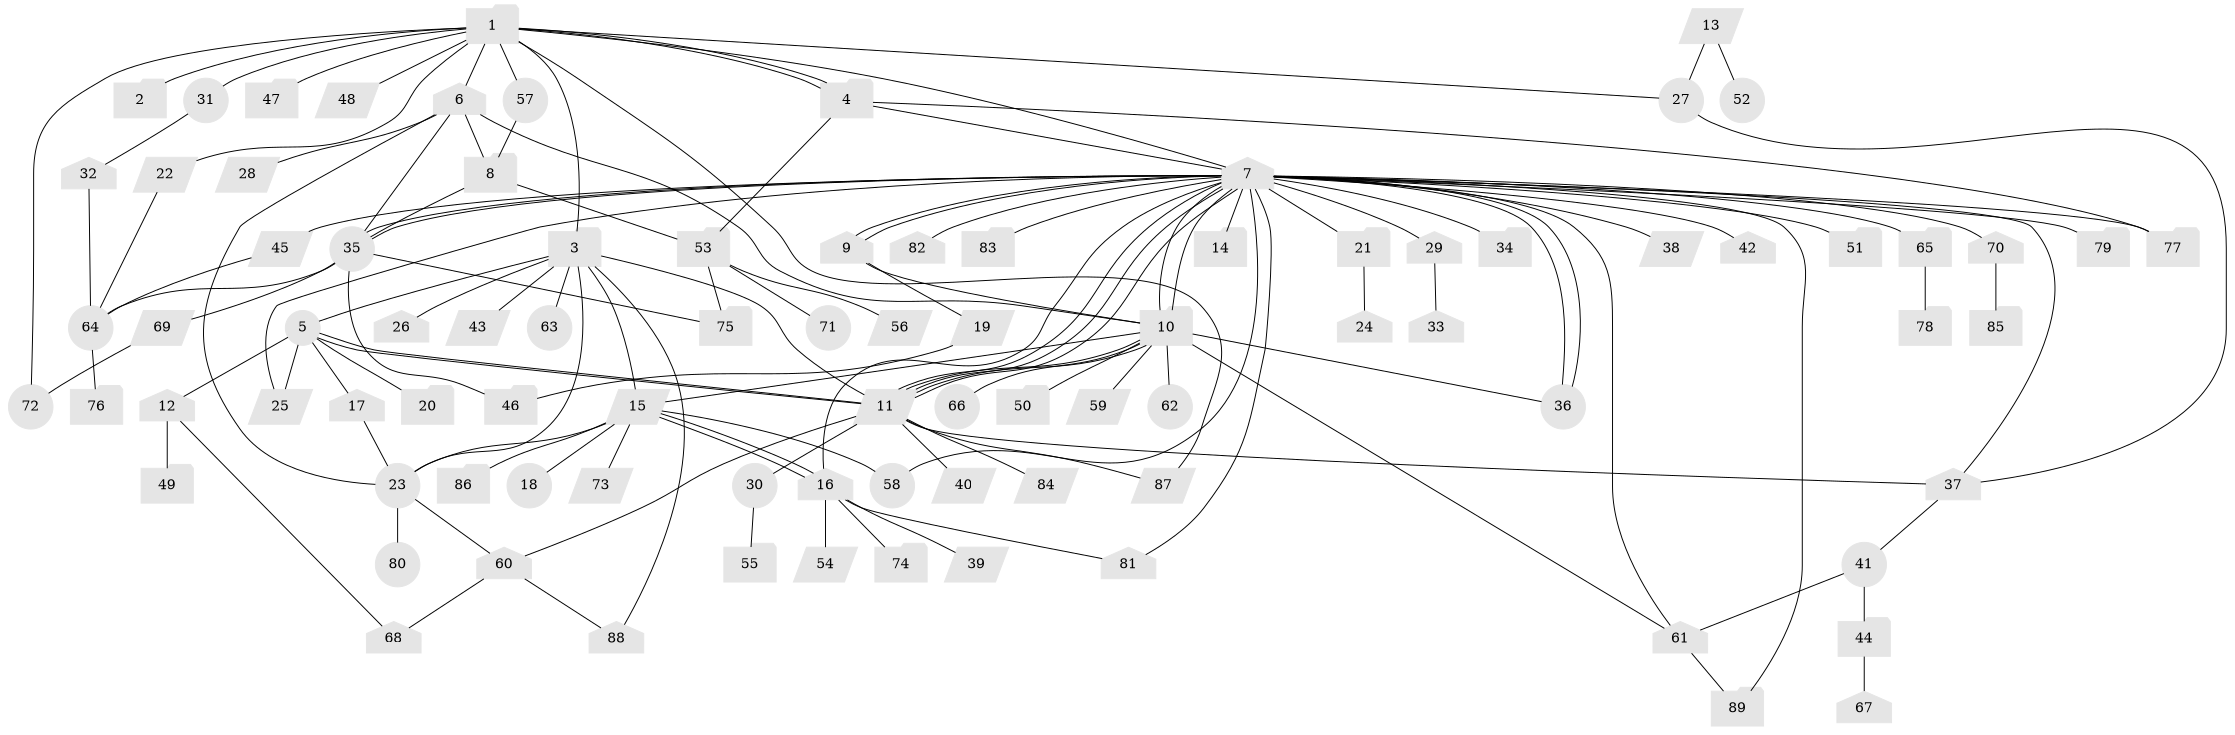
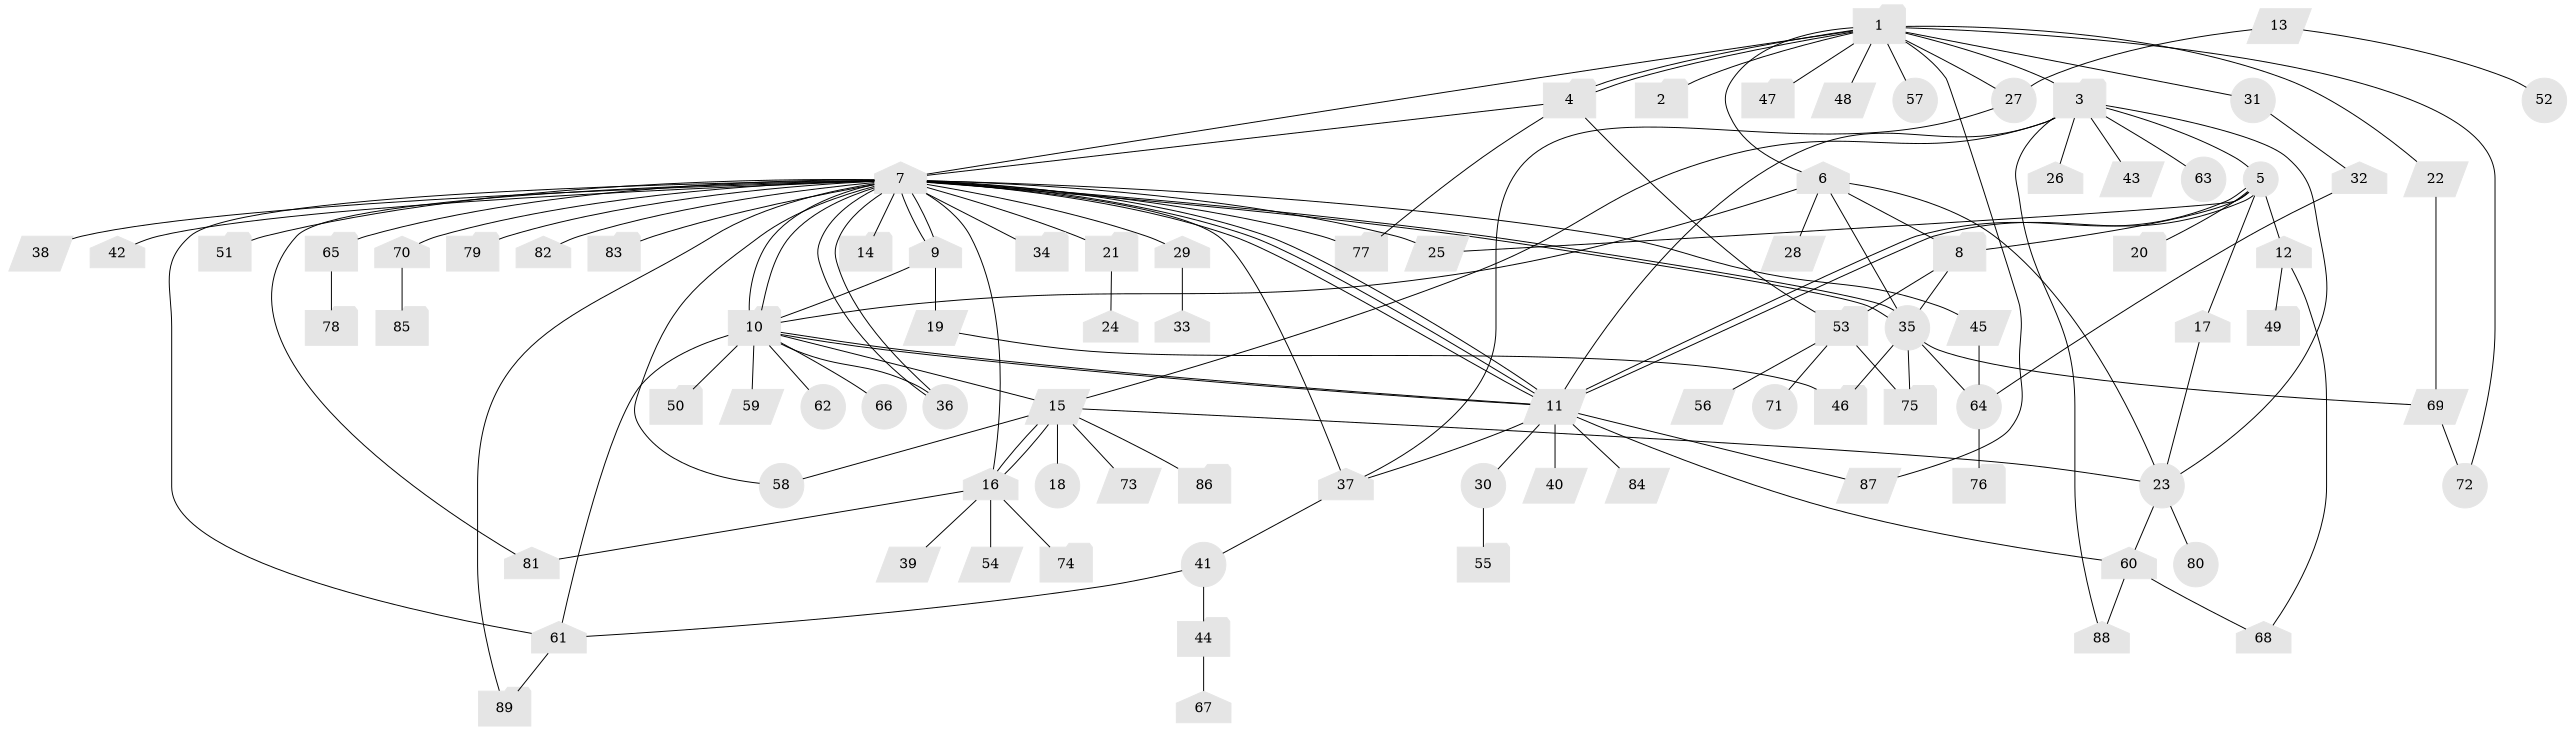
(507, 139) -> (2100, 233)
(129, 250) -> (2436, 293)
